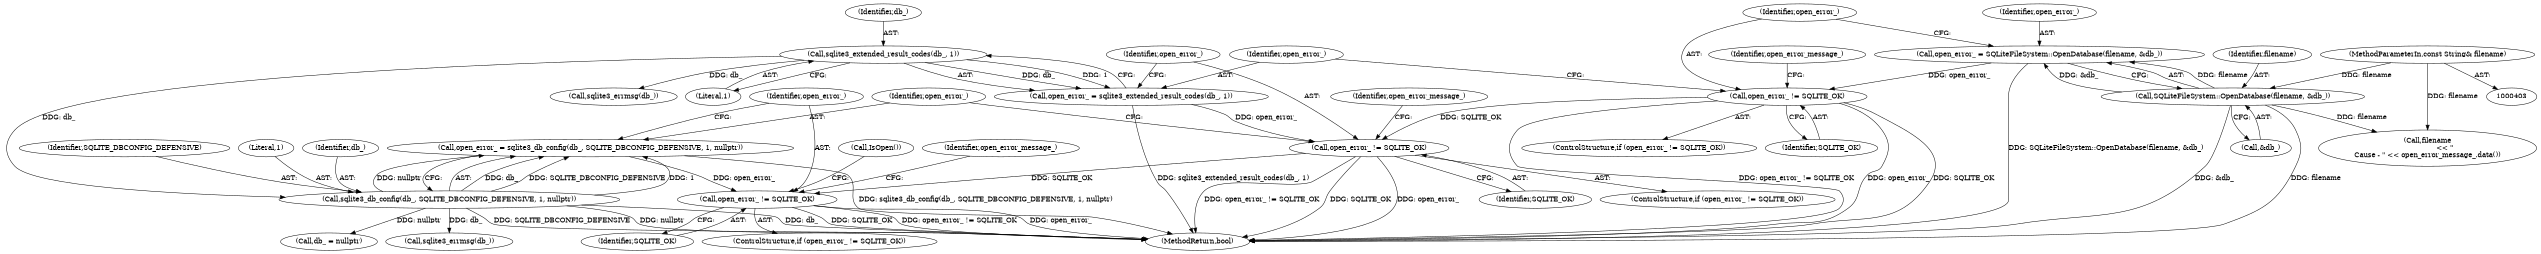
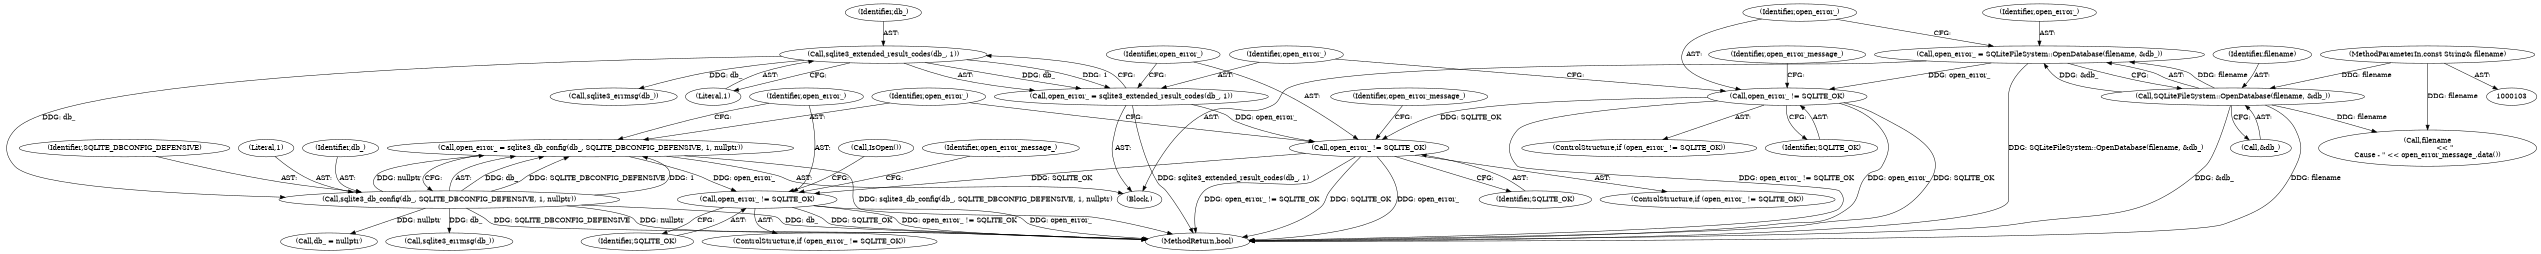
(2512, 97) -> (2512, 97)
none -> (1140, 200)
